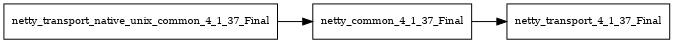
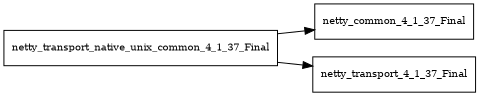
(484, 22) -> (290, 64)
